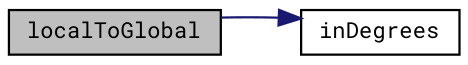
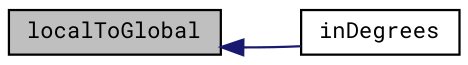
(250, 17) -> (272, 47)
